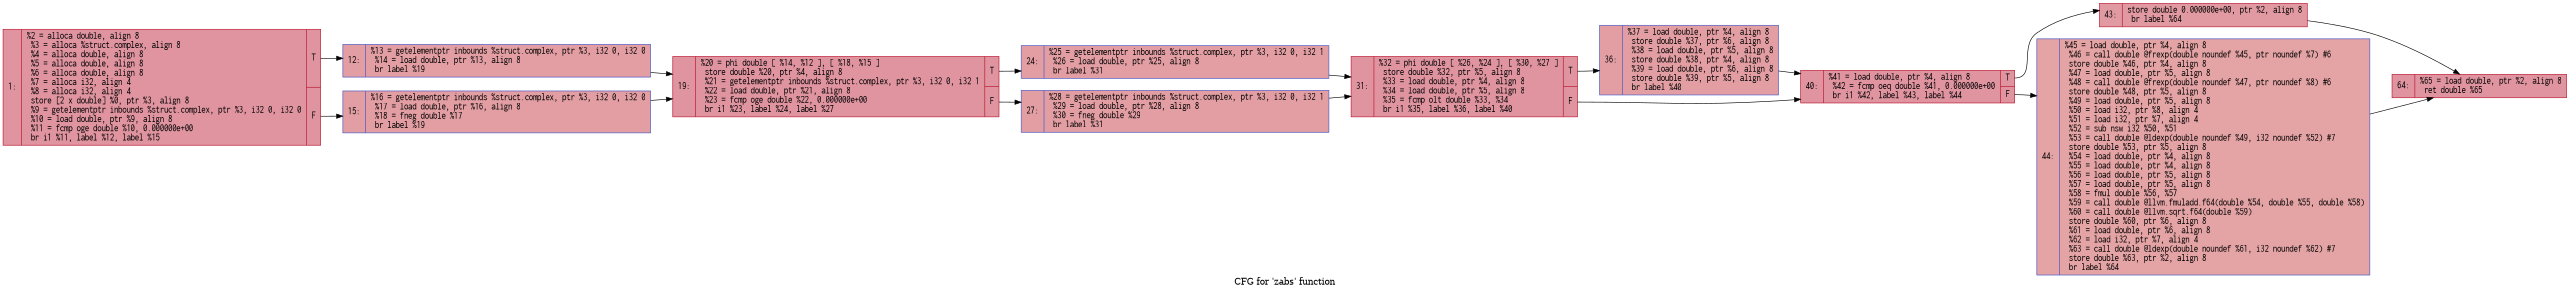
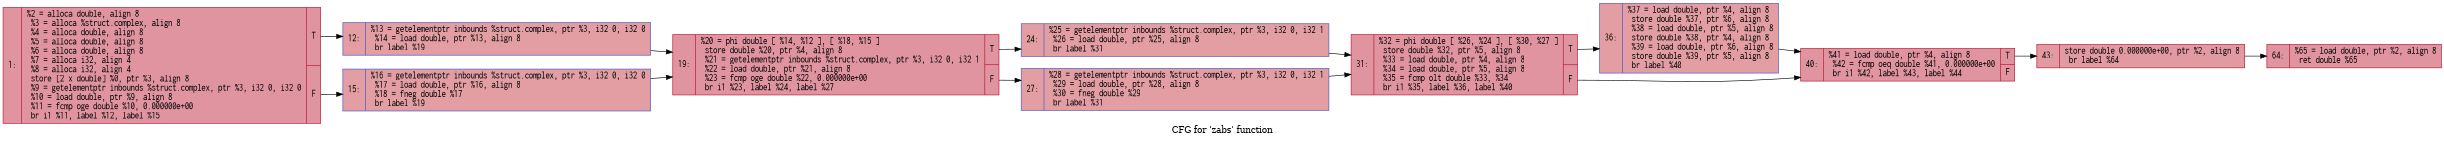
(2203, 157) -> none
